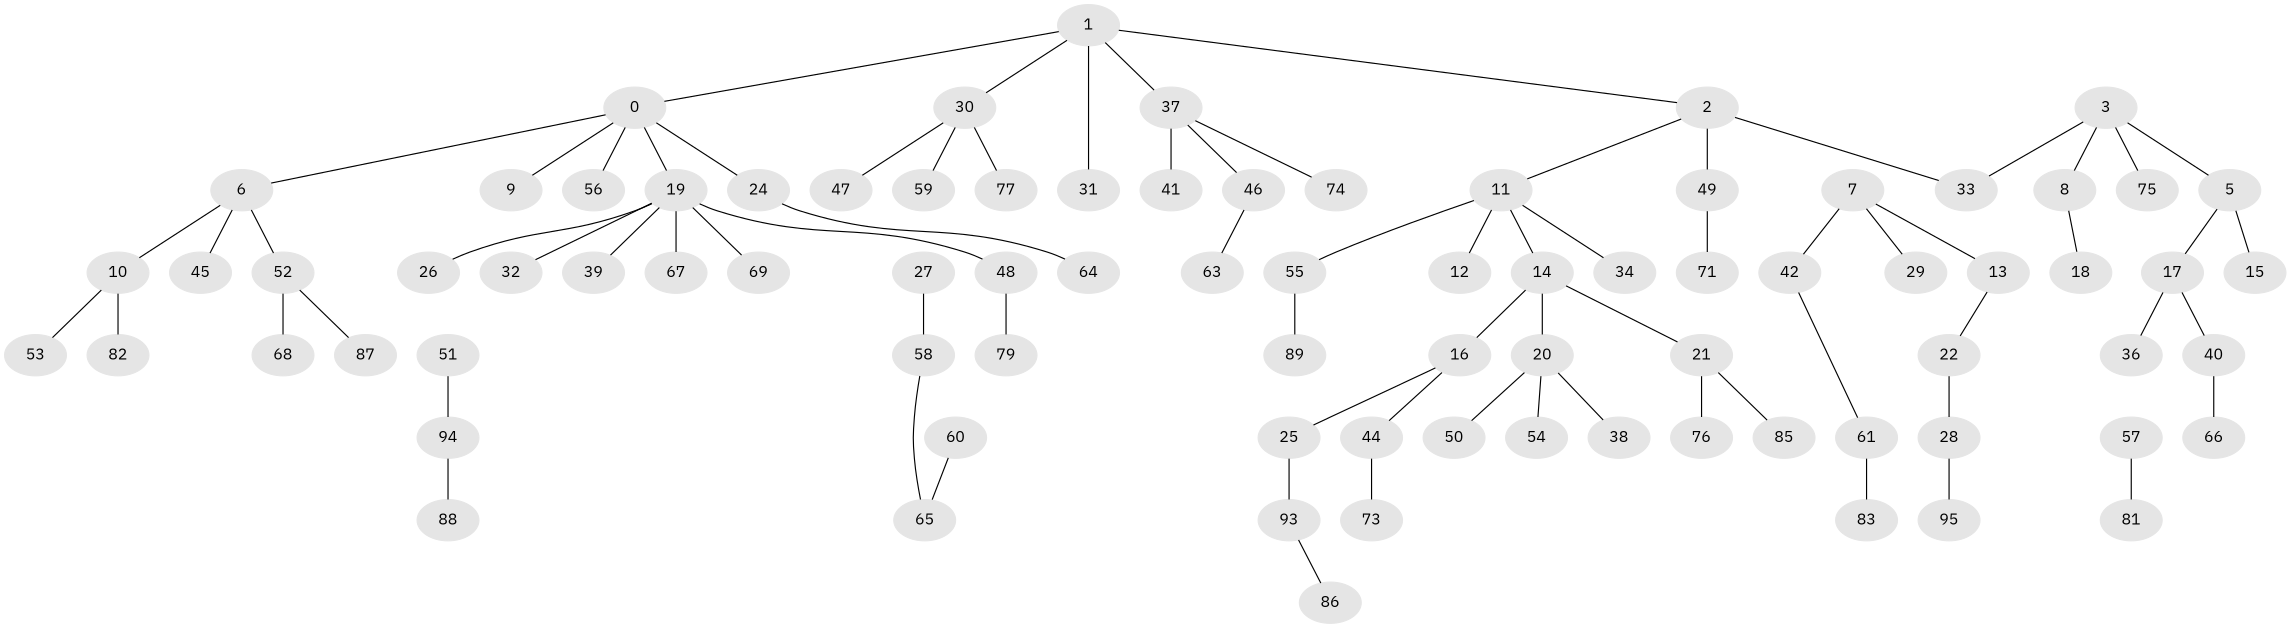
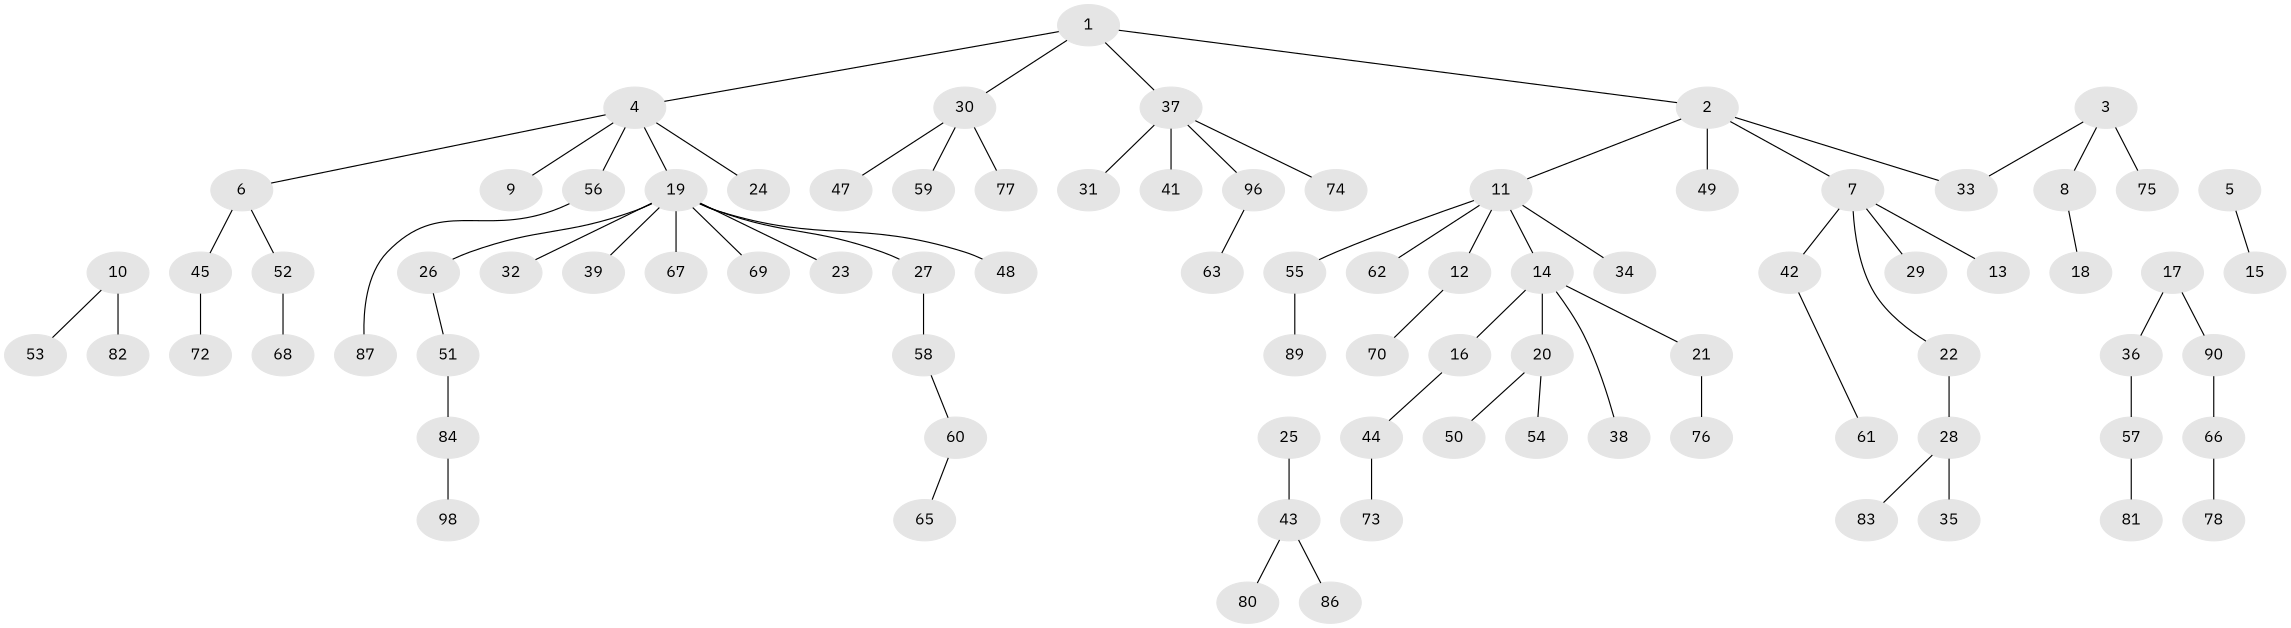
(635, 108) -> (635, 108)
(1089, 108) -> (1130, 149)
none -> (1780, 149)
(2168, 149) -> none
(1254, 190) -> (1254, 190)
(2201, 231) -> none
(180, 232) -> none
none -> (835, 238)
none -> (841, 273)
(1089, 273) -> none
none -> (1377, 273)
(1707, 273) -> none
(324, 314) -> (432, 225)
none -> (438, 314)
(1974, 314) -> (1871, 287)
none -> (201, 355)
(1006, 355) -> none
none -> (1377, 355)
(2214, 355) -> (2214, 355)
(1374, 396) -> none
(1581, 396) -> (1591, 351)
none -> (2131, 397)
(448, 438) -> (448, 438)
(913, 438) -> (940, 397)
(1784, 438) -> none
(1867, 479) -> (1908, 479)
(448, 520) -> (448, 520)
(1289, 520) -> (1289, 520)
(1949, 520) -> (1949, 520)
none -> (2214, 520)
none -> (1248, 603)
